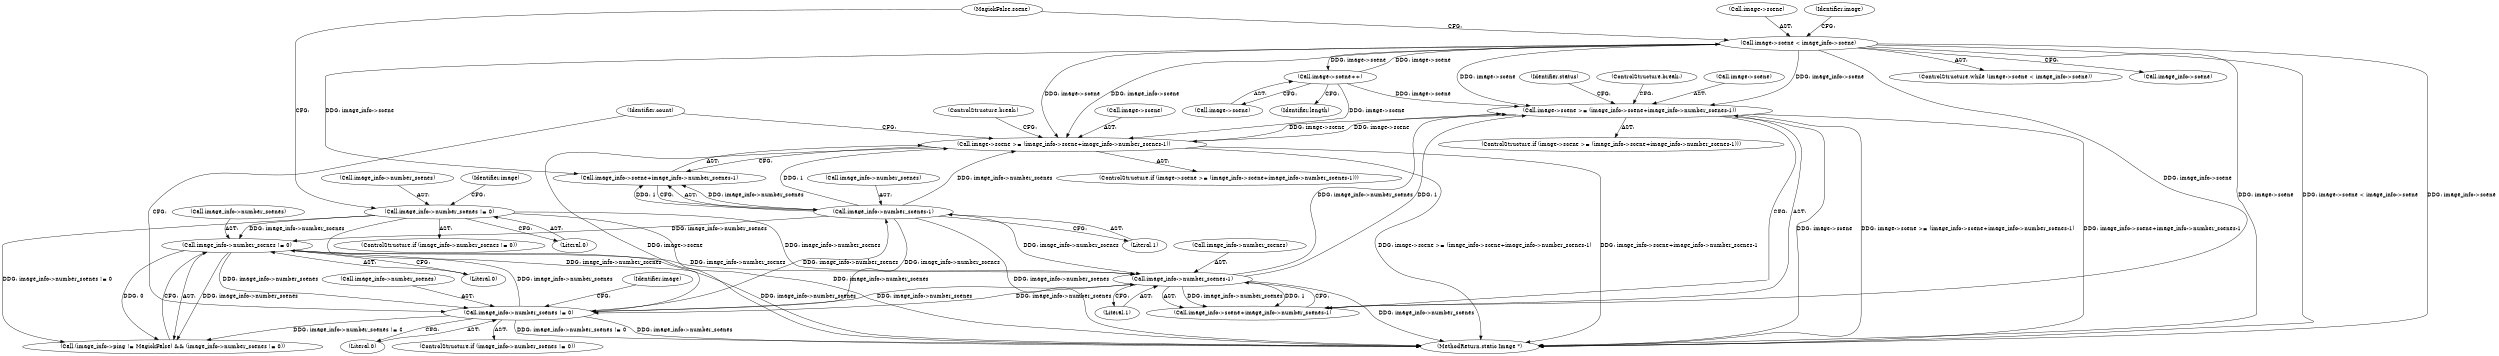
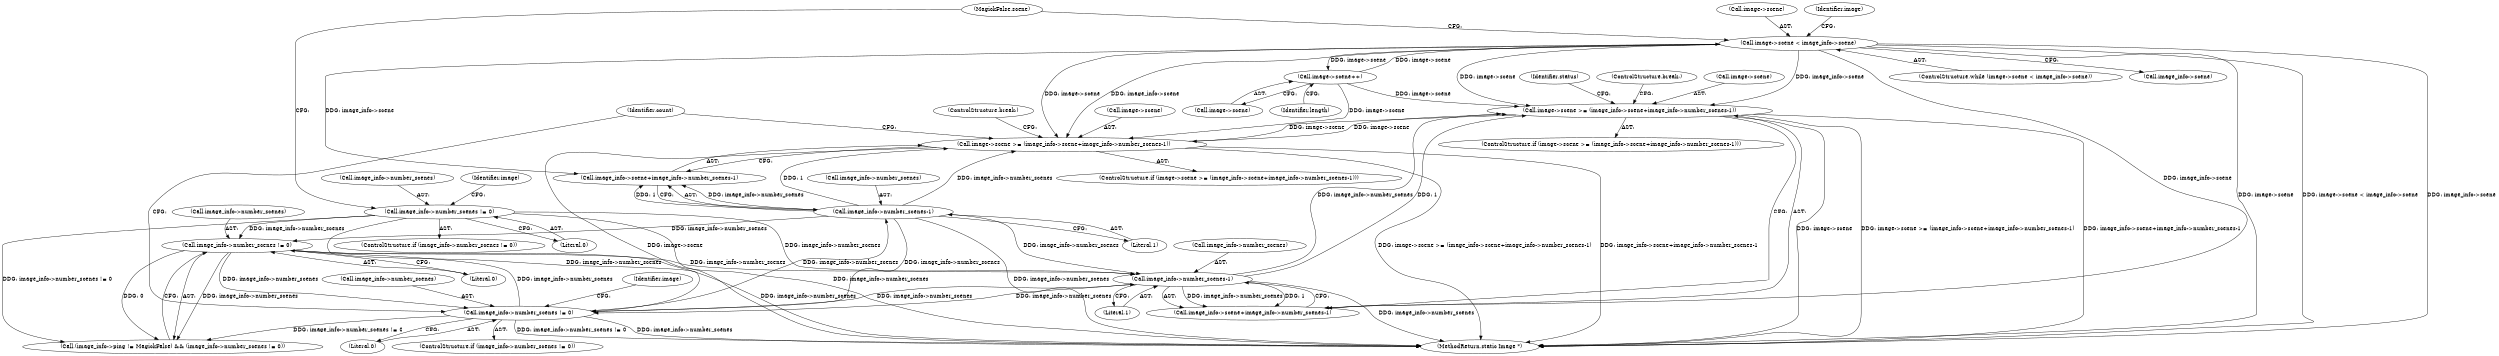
(1919, 56) -> (1901, 61)
(1324, 94) -> (1305, 94)
